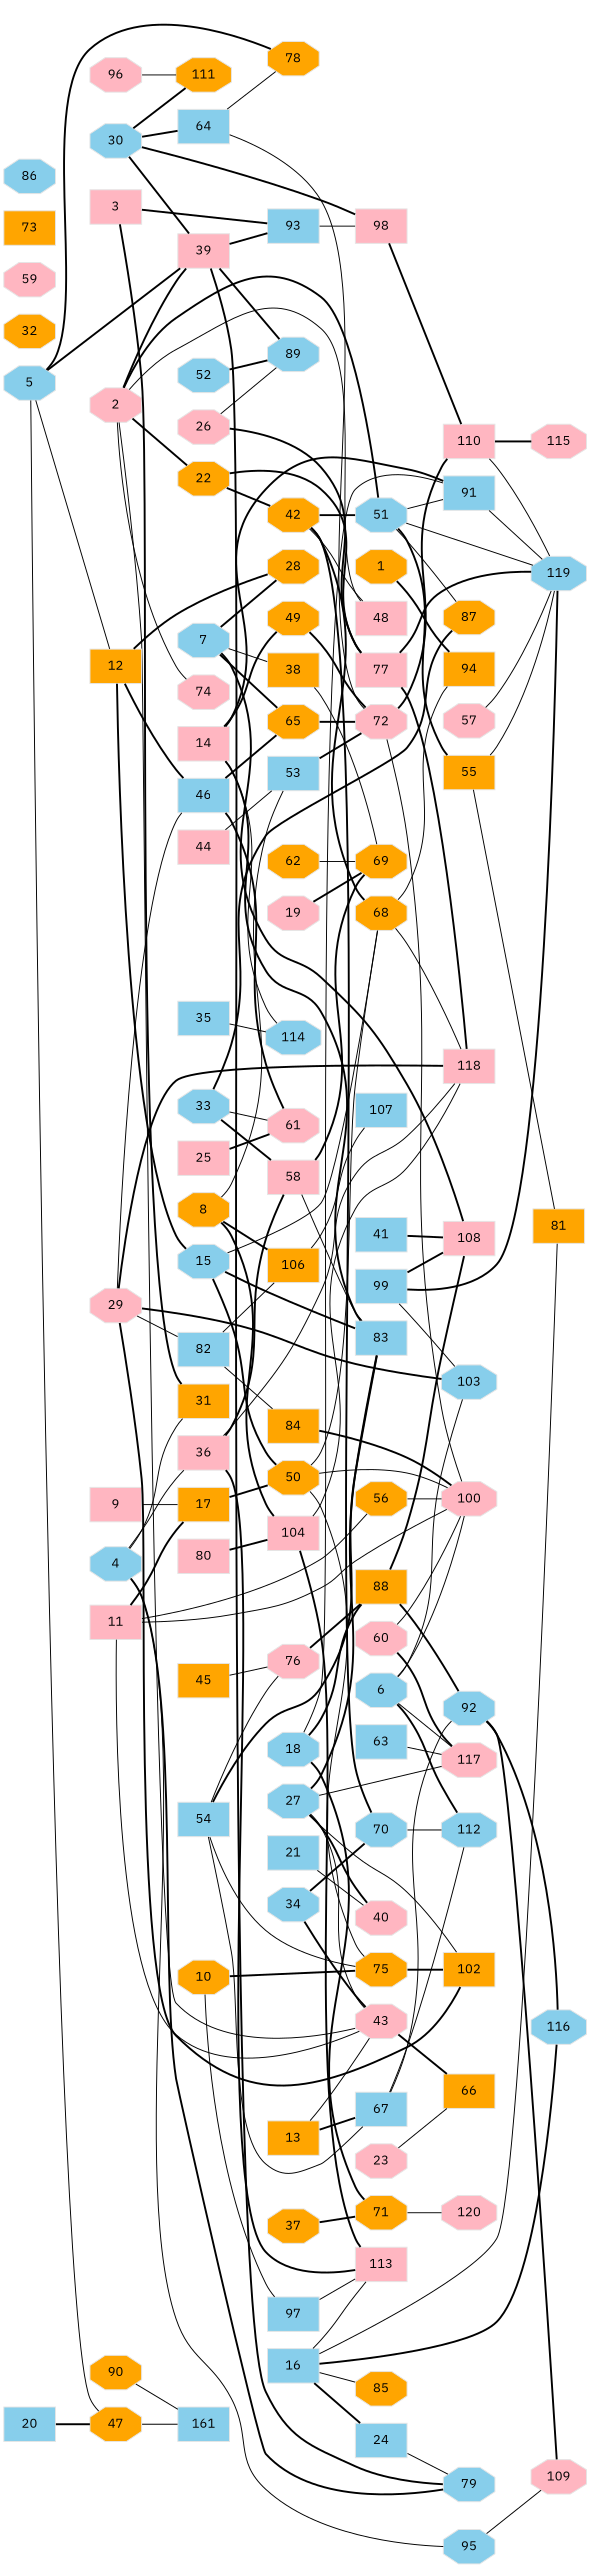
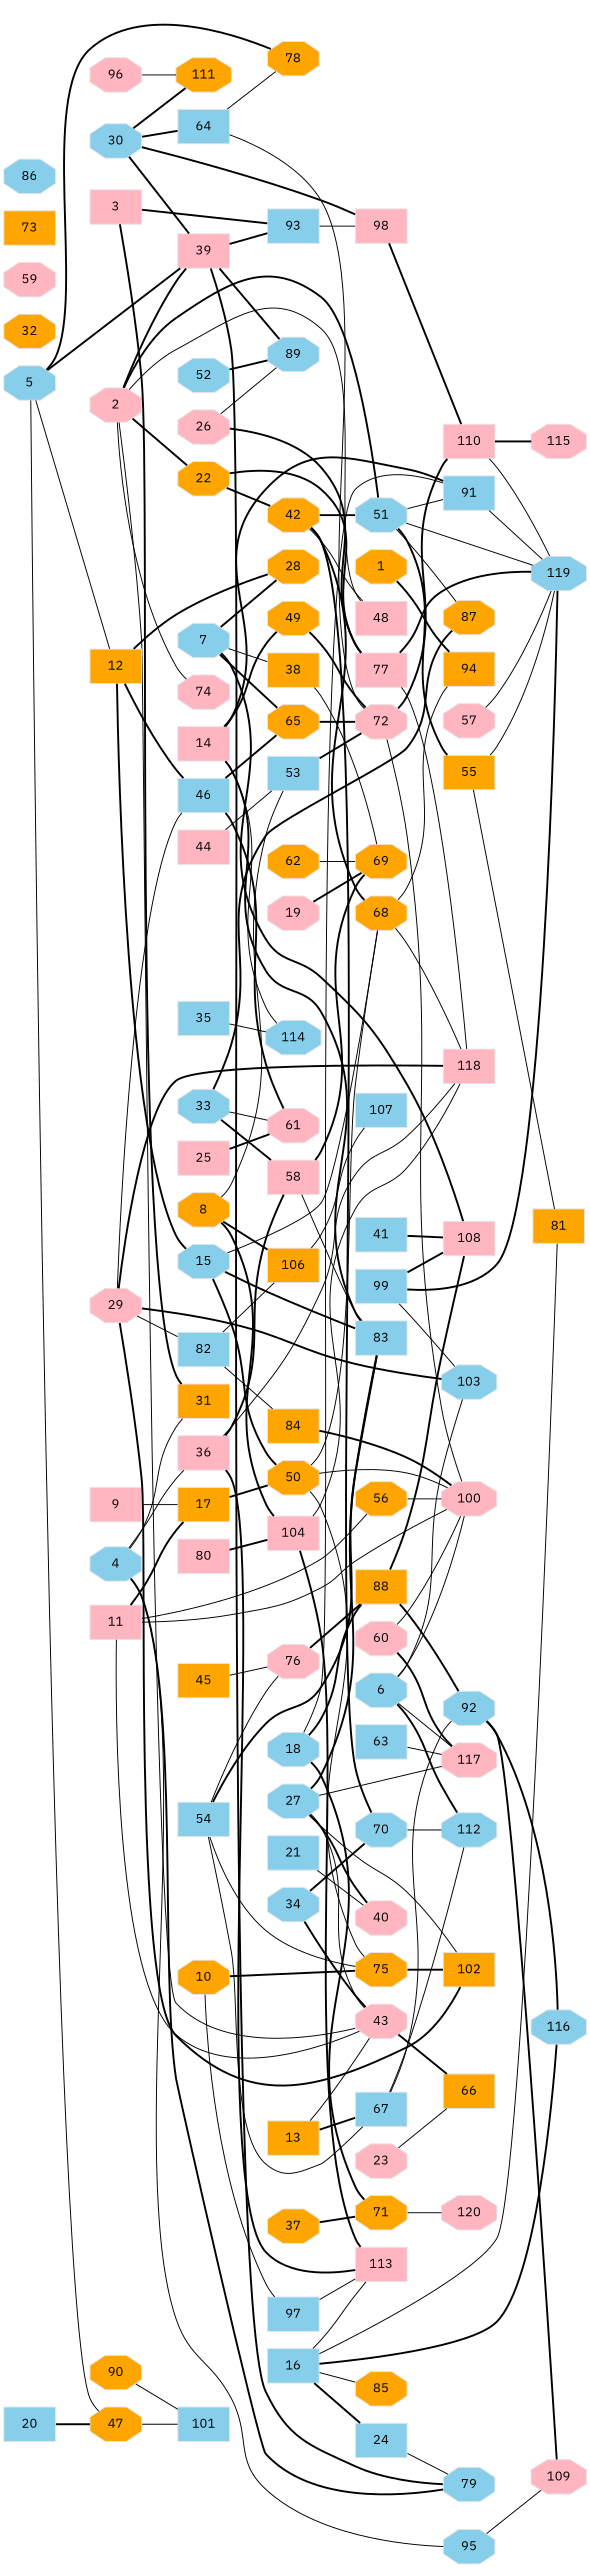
(446, 865) -> (446, 865)
(204, 2424) -> (204, 2424)
